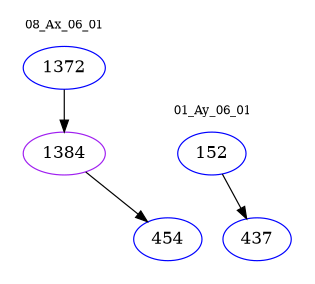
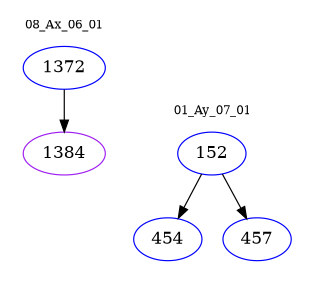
(212, 111) -> (212, 111)
(112, 193) -> (193, 191)
(257, 239) -> (257, 239)
